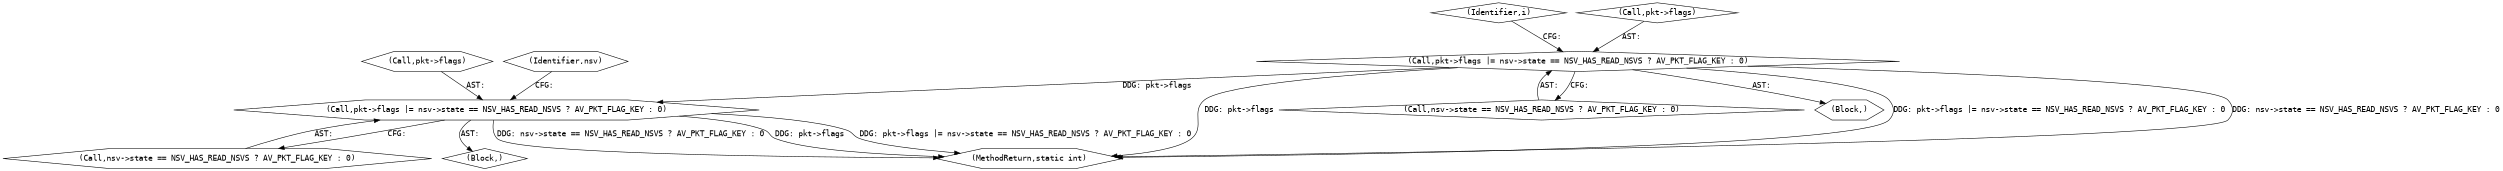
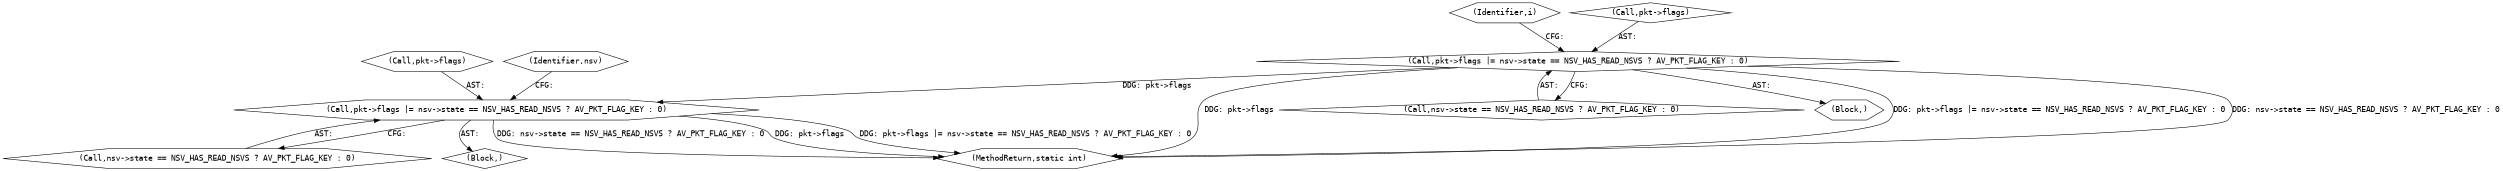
(1499, 13) -> (1505, 13)
